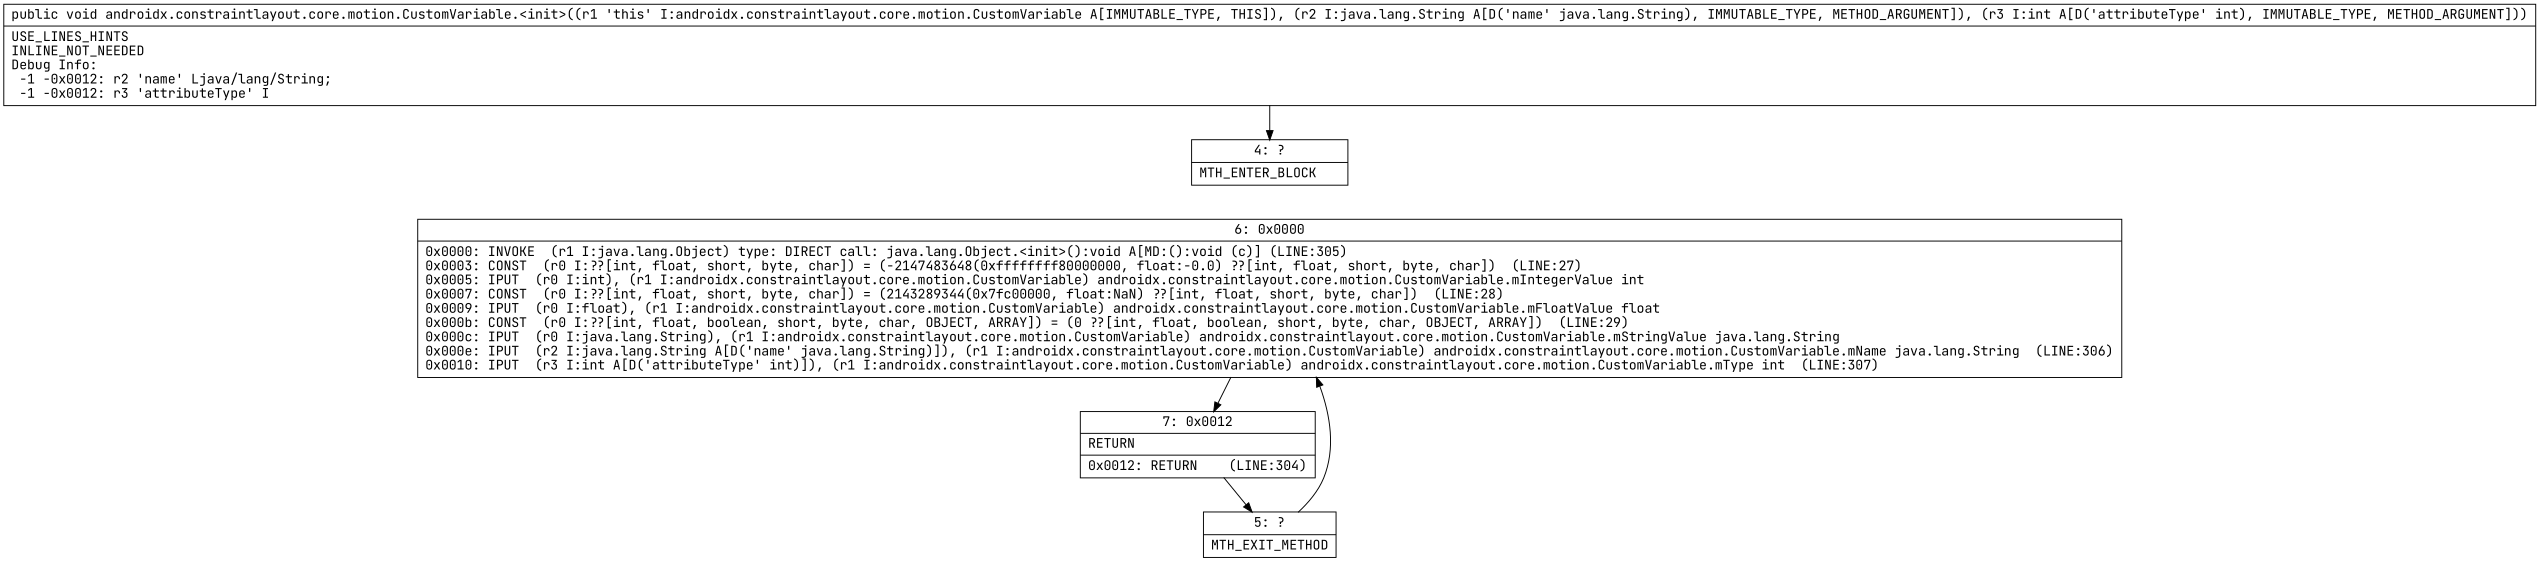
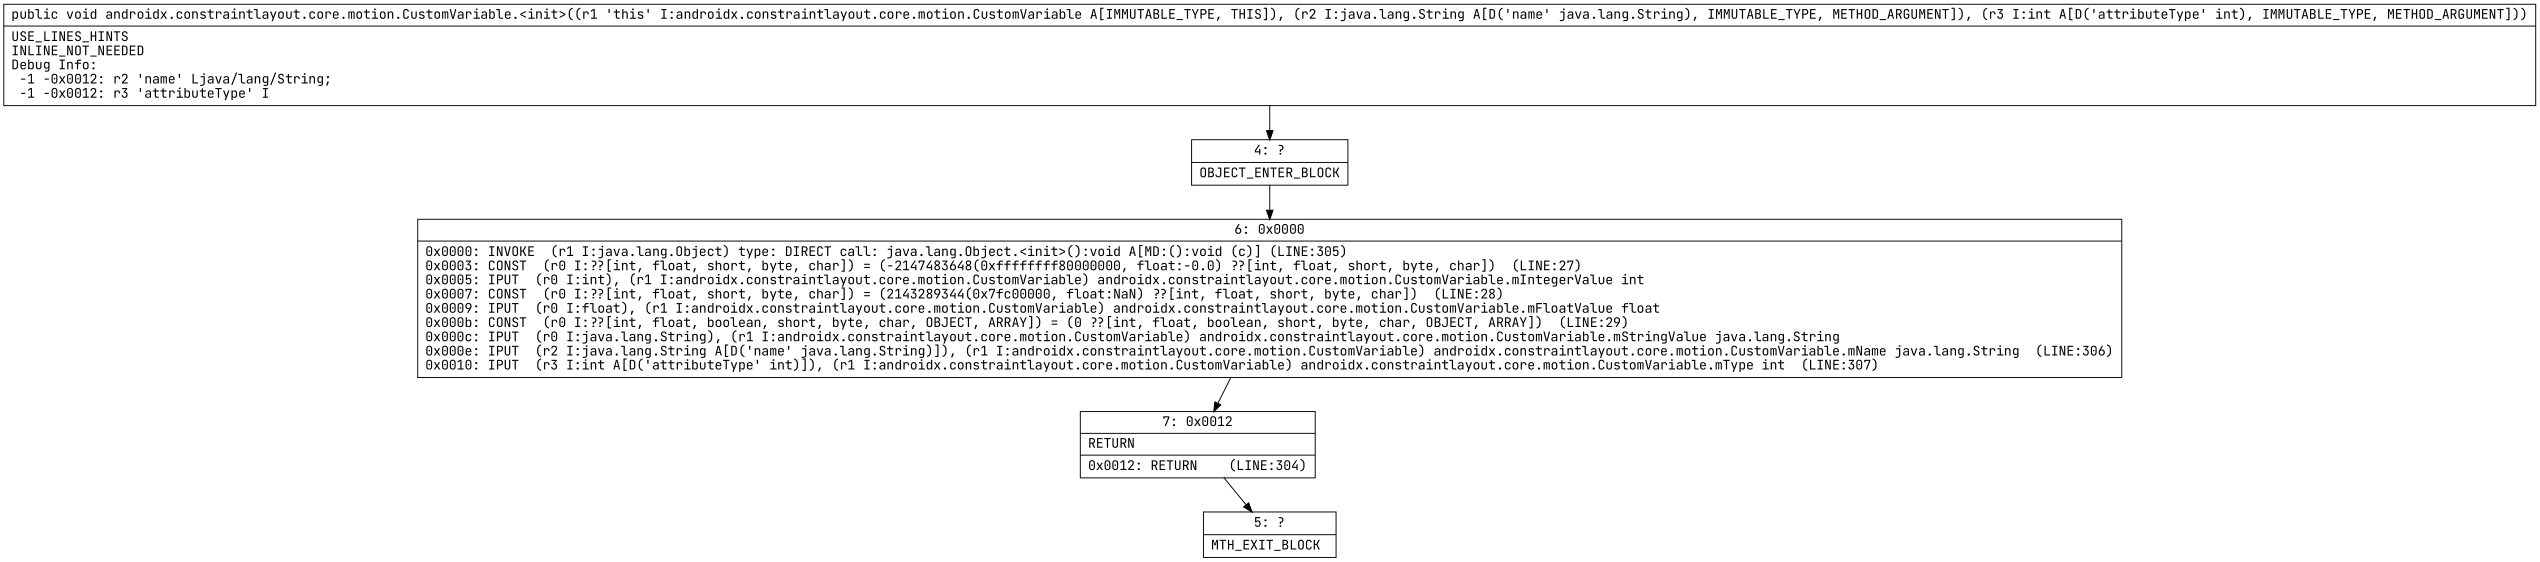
(1258, 173) -> (1270, 173)
(1330, 453) -> (1270, 197)
(1270, 546) -> (1266, 546)
